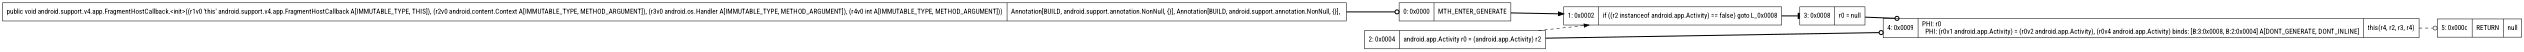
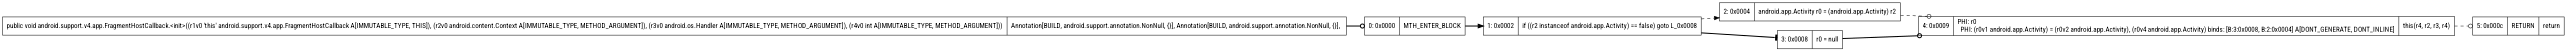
(1472, 12) -> (1432, 26)
(1561, 28) -> (1708, 19)
(2513, 28) -> (2552, 26)
(1712, 35) -> (1914, 16)
